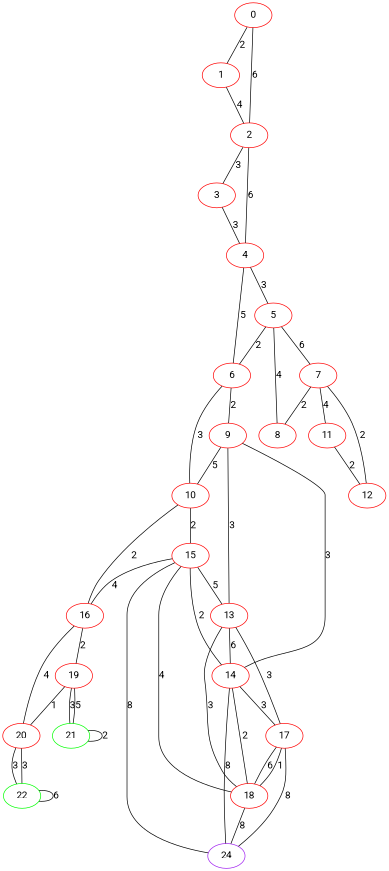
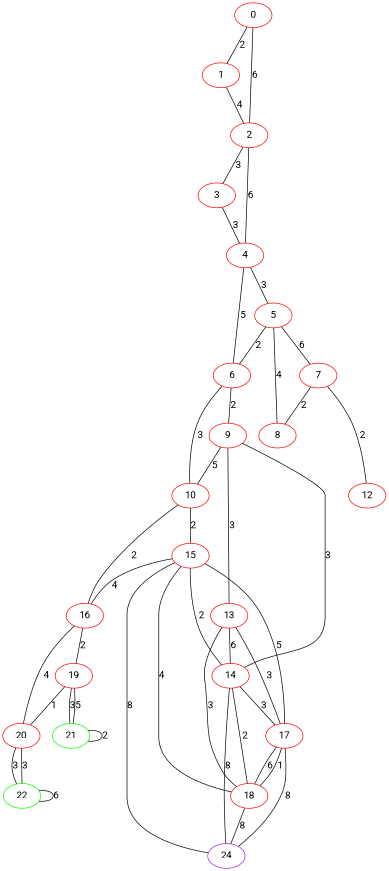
(327, 436) -> none
(210, 586) -> (269, 631)
